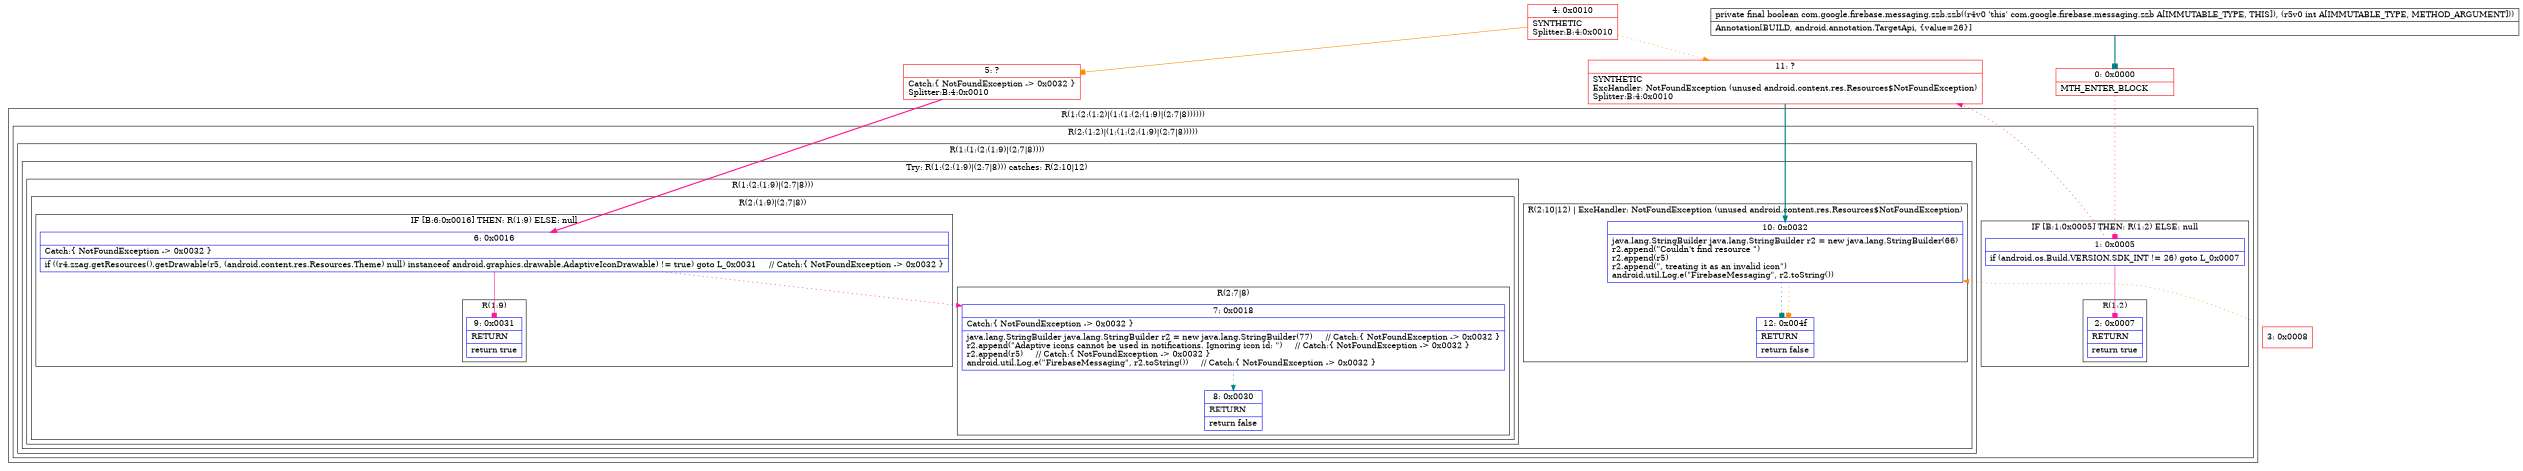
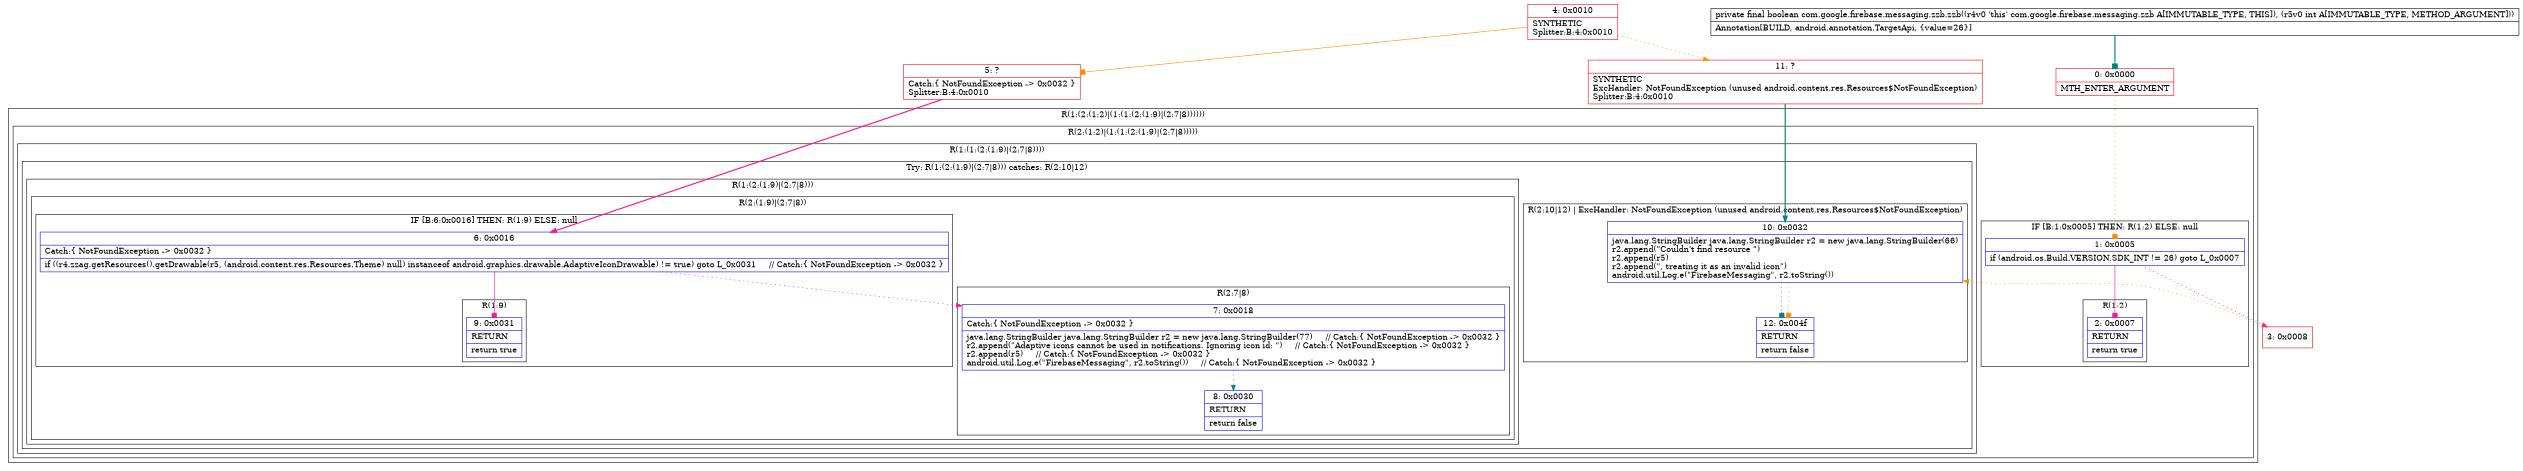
(2104, 89) -> (2115, 89)
(2043, 163) -> (2202, 295)
(2115, 164) -> (2115, 164)
